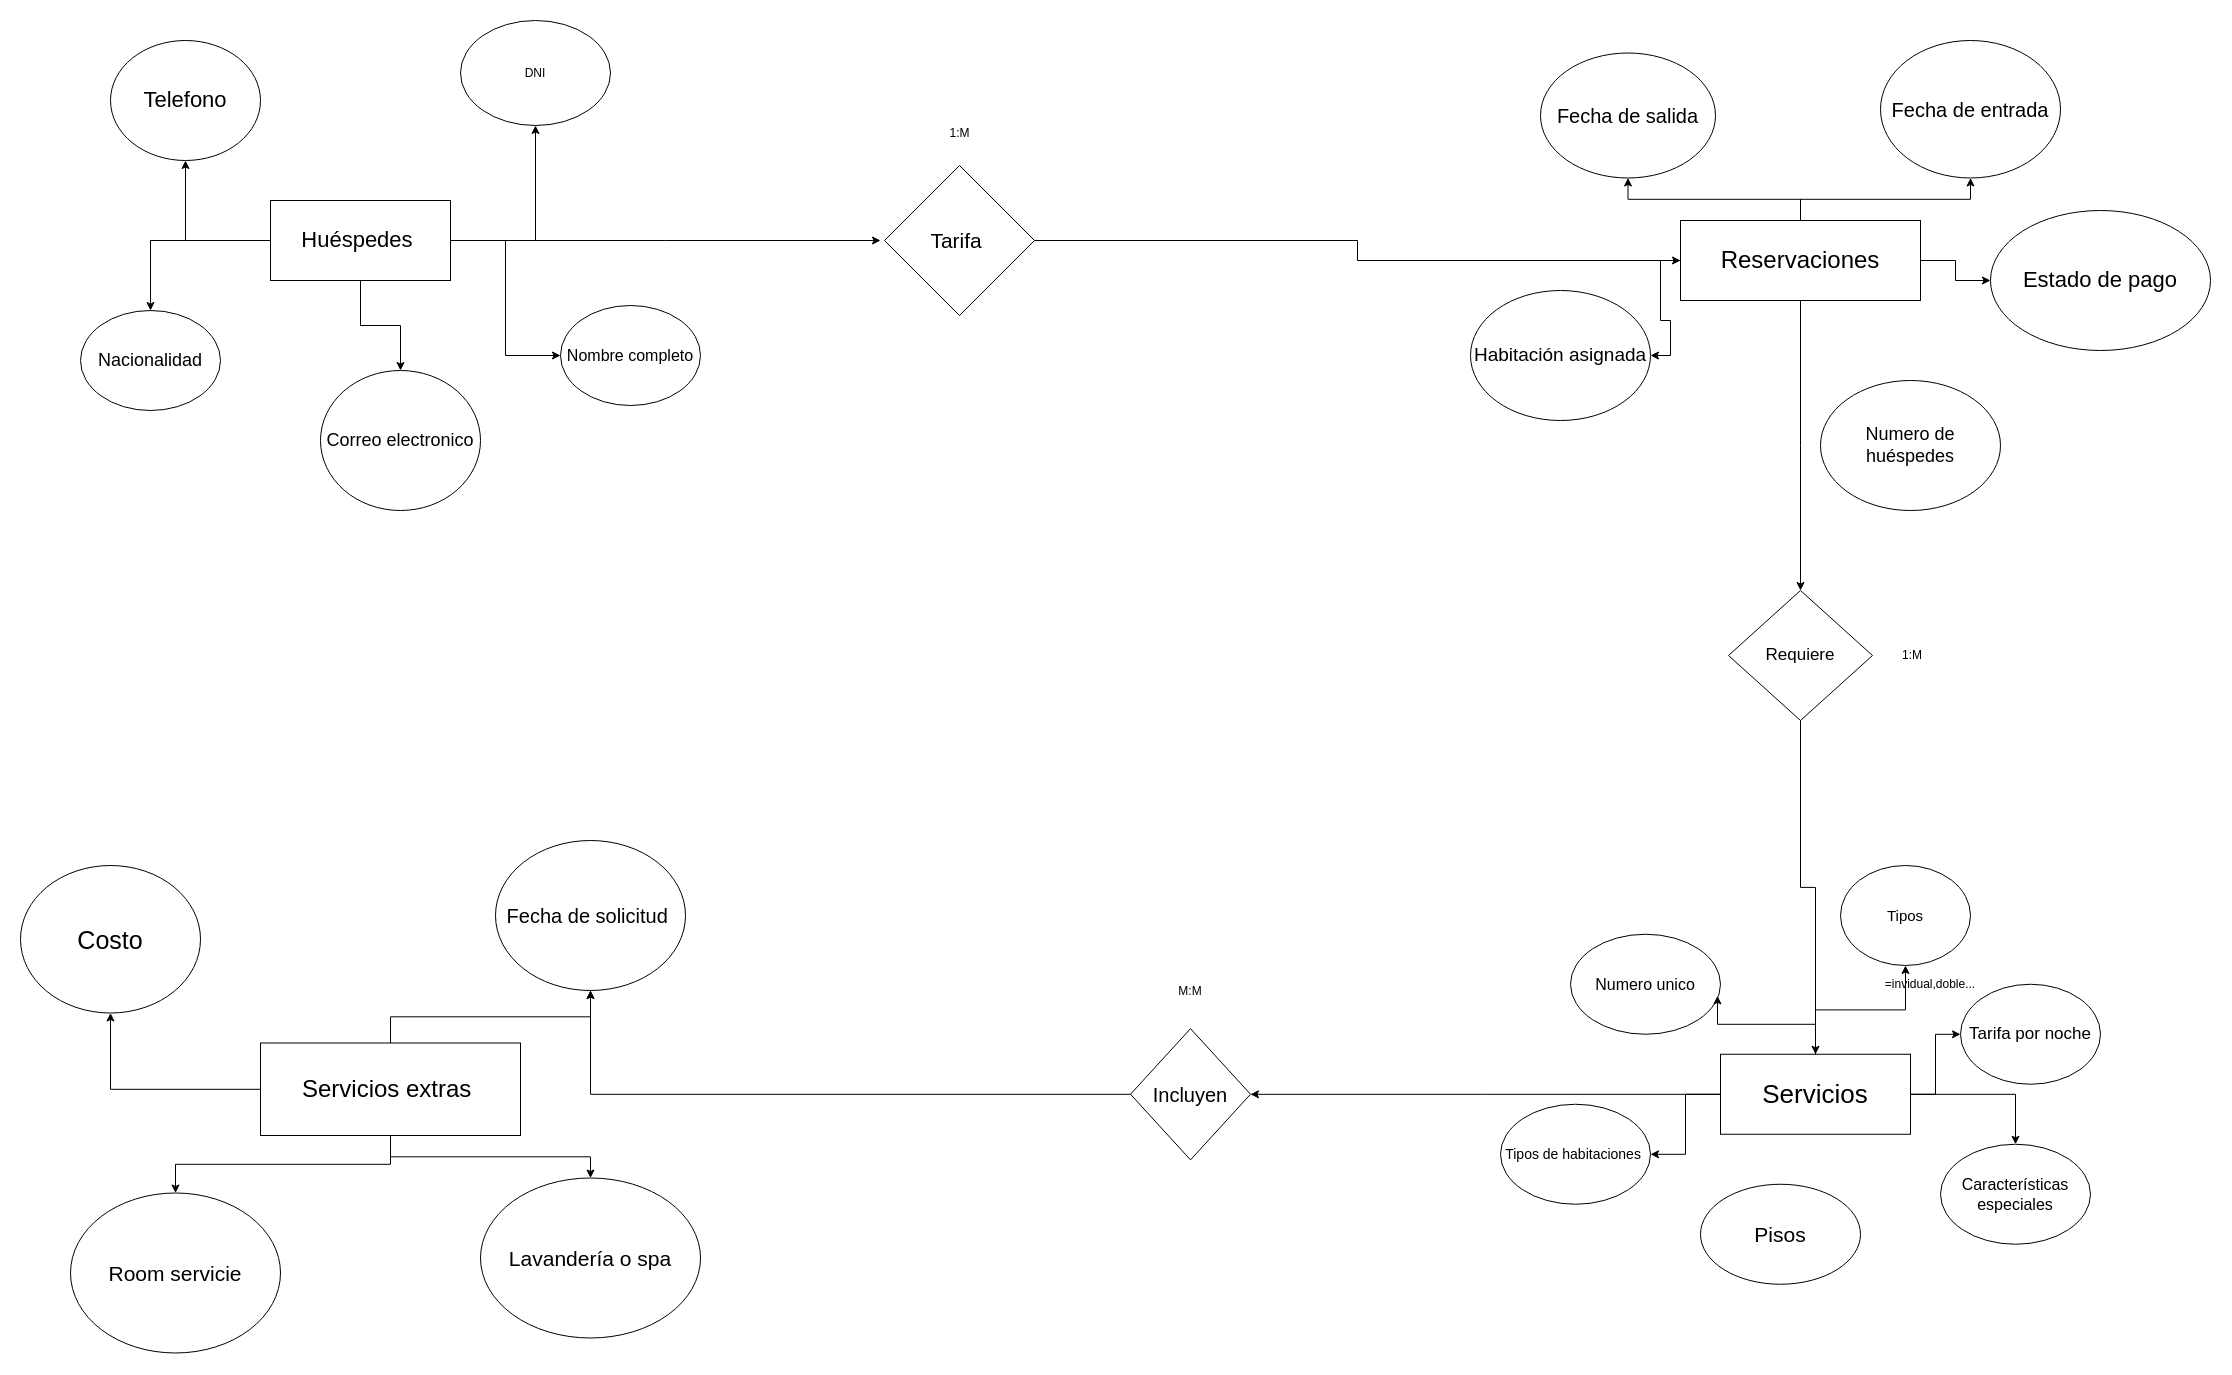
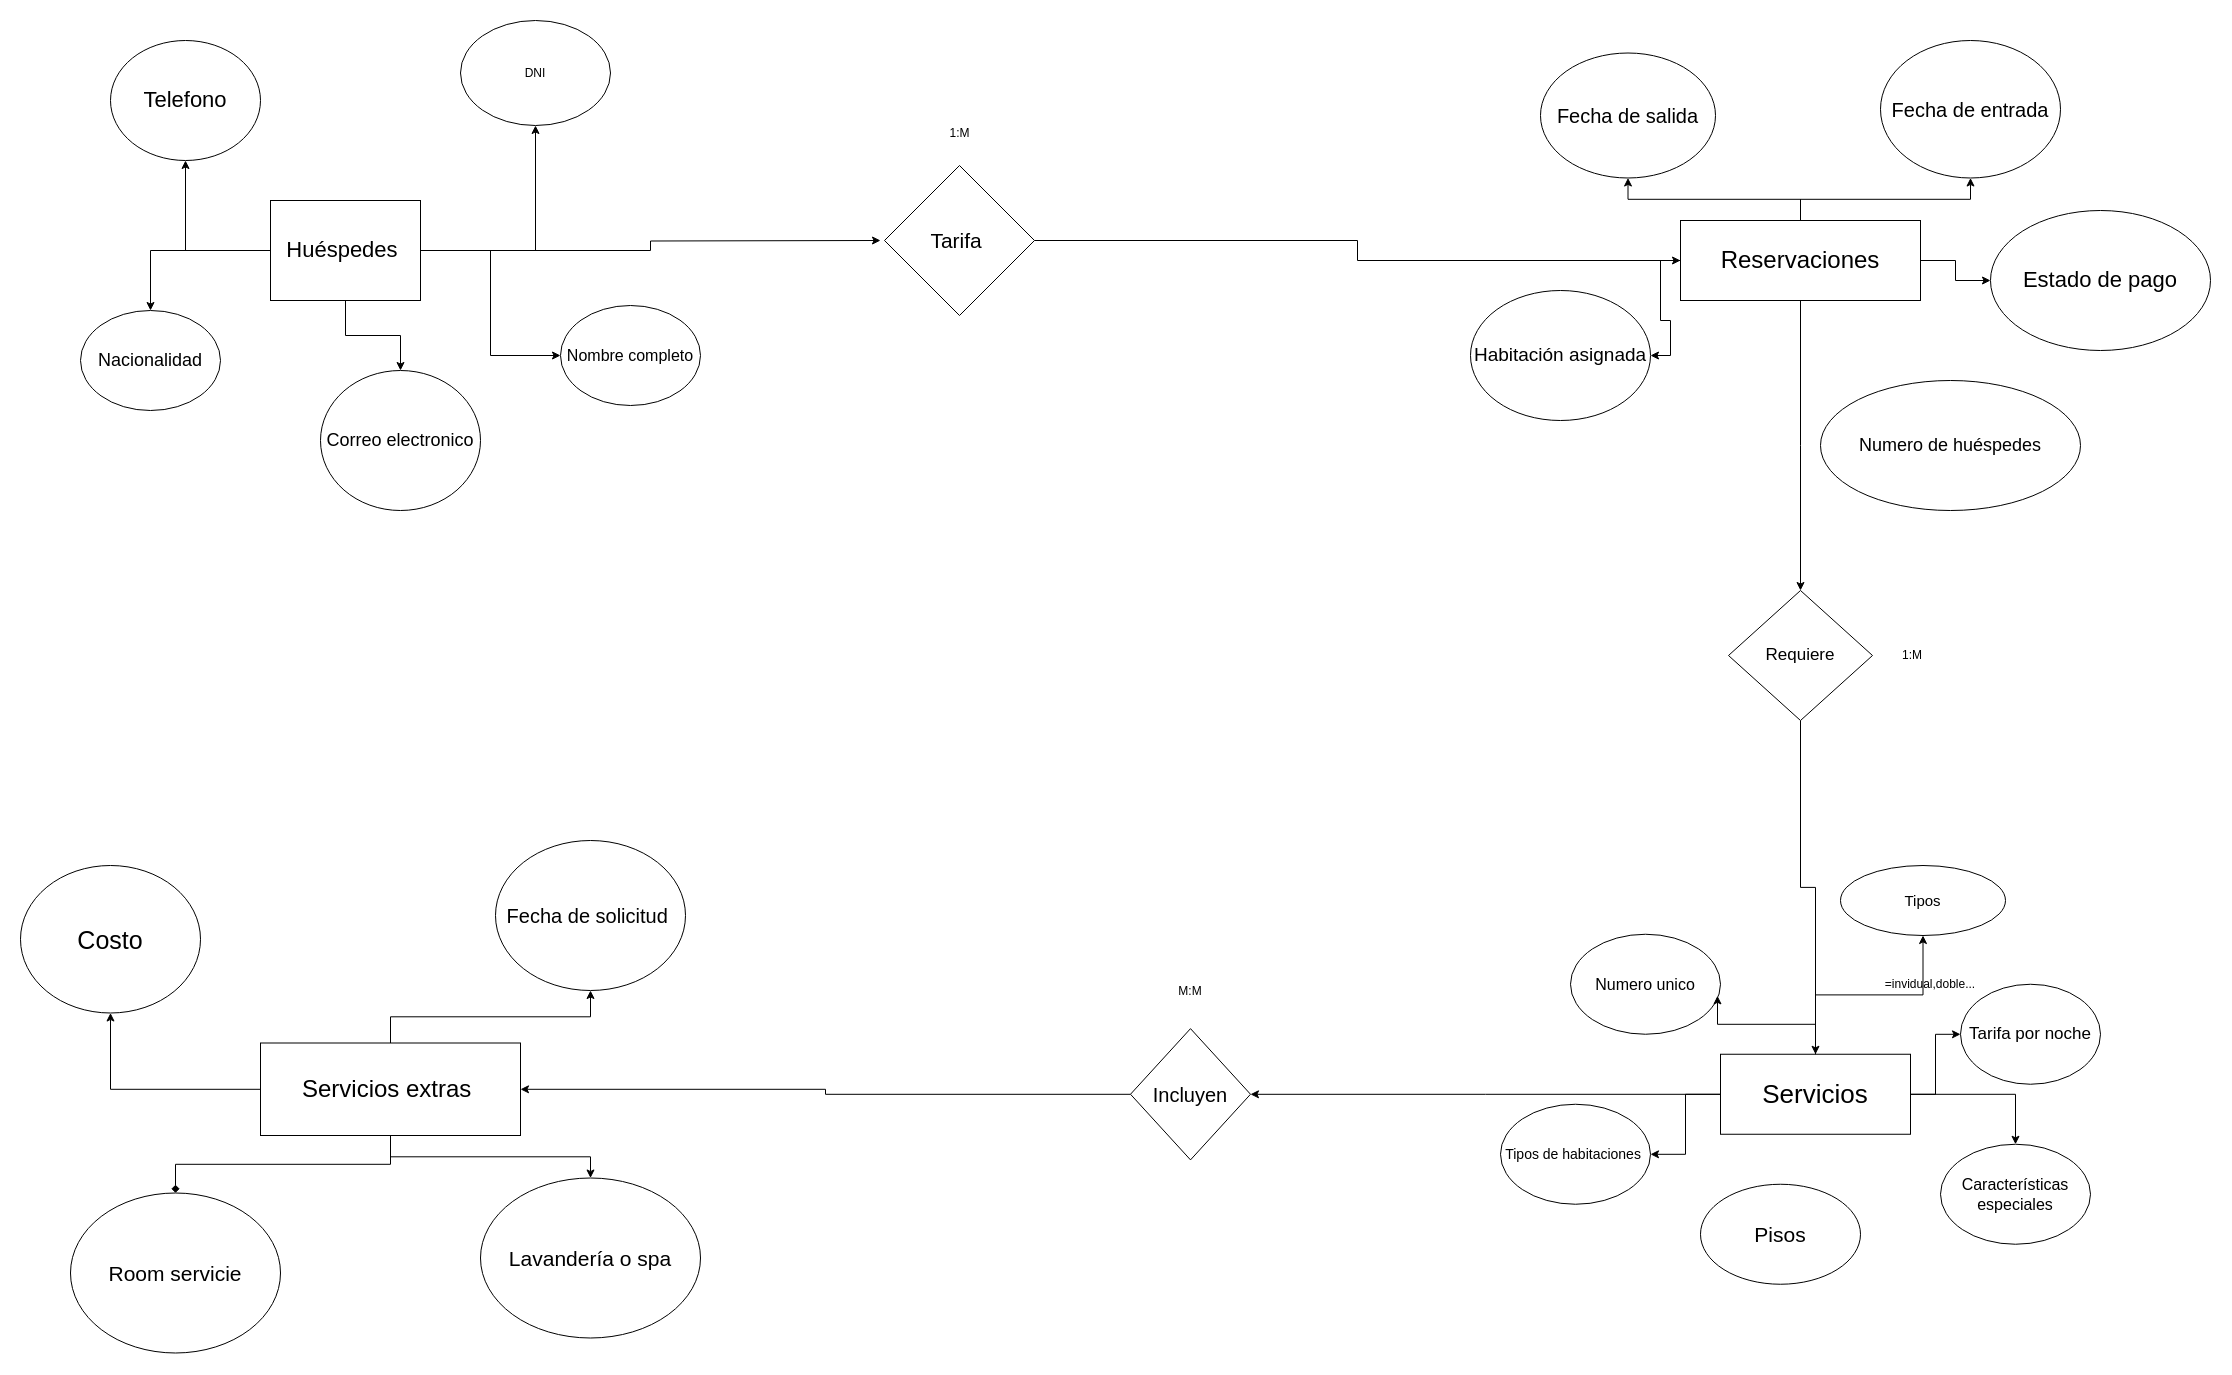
(361, 241) -> (346, 251)
(1911, 446) -> (1951, 446)
(1906, 916) -> (1923, 901)
(671, 1094) -> (679, 1089)
(176, 1185) -> (176, 1184)
